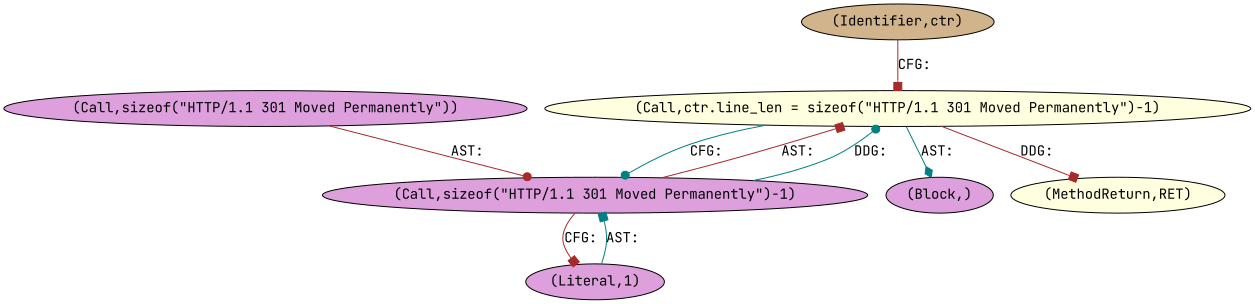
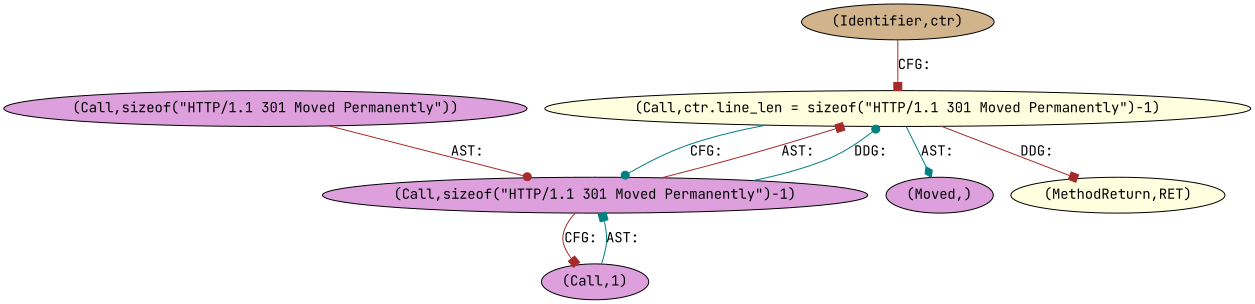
(940, 195) -> (940, 195)
(595, 282) -> (595, 282)
